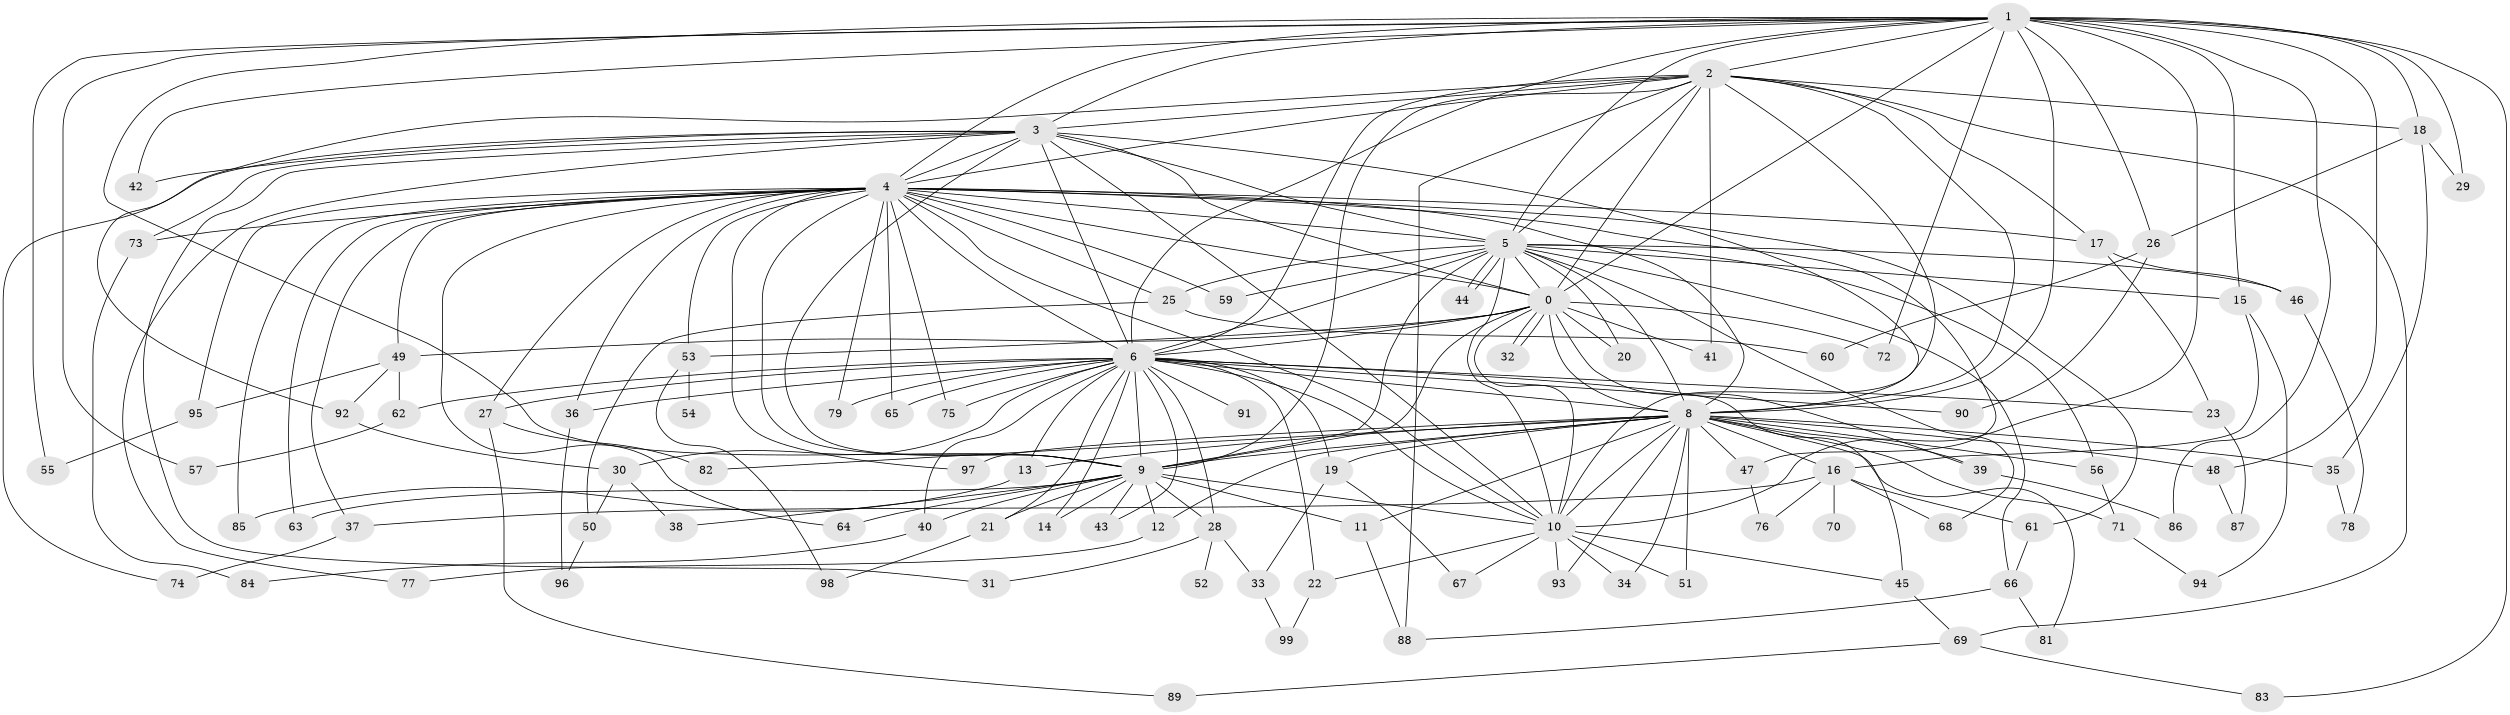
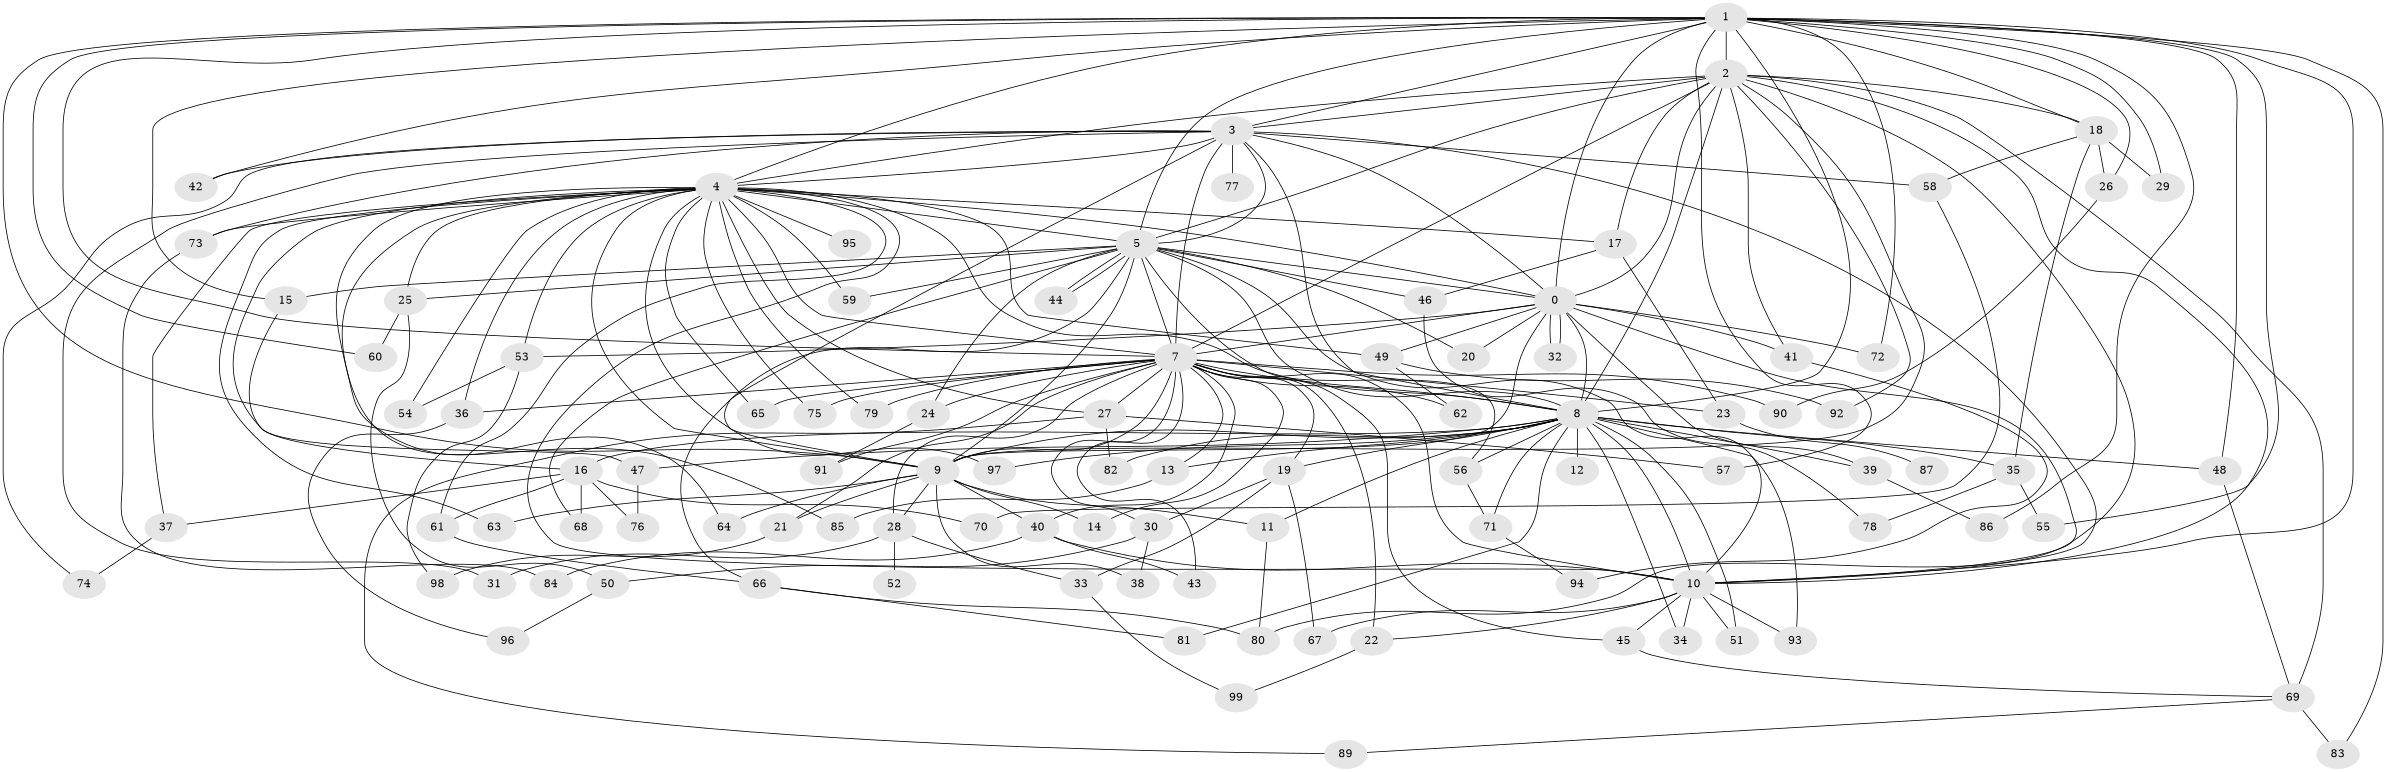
none -> (1930, 187)
none -> (517, 241)
(1991, 301) -> (128, 50)
(1134, 358) -> (1176, 358)
(298, 386) -> none
none -> (928, 414)
(2287, 441) -> (1978, 508)
(119, 444) -> (2026, 494)
(301, 449) -> (1285, 429)
(477, 453) -> (1218, 499)
(1149, 496) -> none
(1122, 499) -> (1148, 564)
(1348, 499) -> (1472, 564)
(2226, 499) -> (2257, 584)
(841, 564) -> none
(1405, 641) -> (1258, 641)
